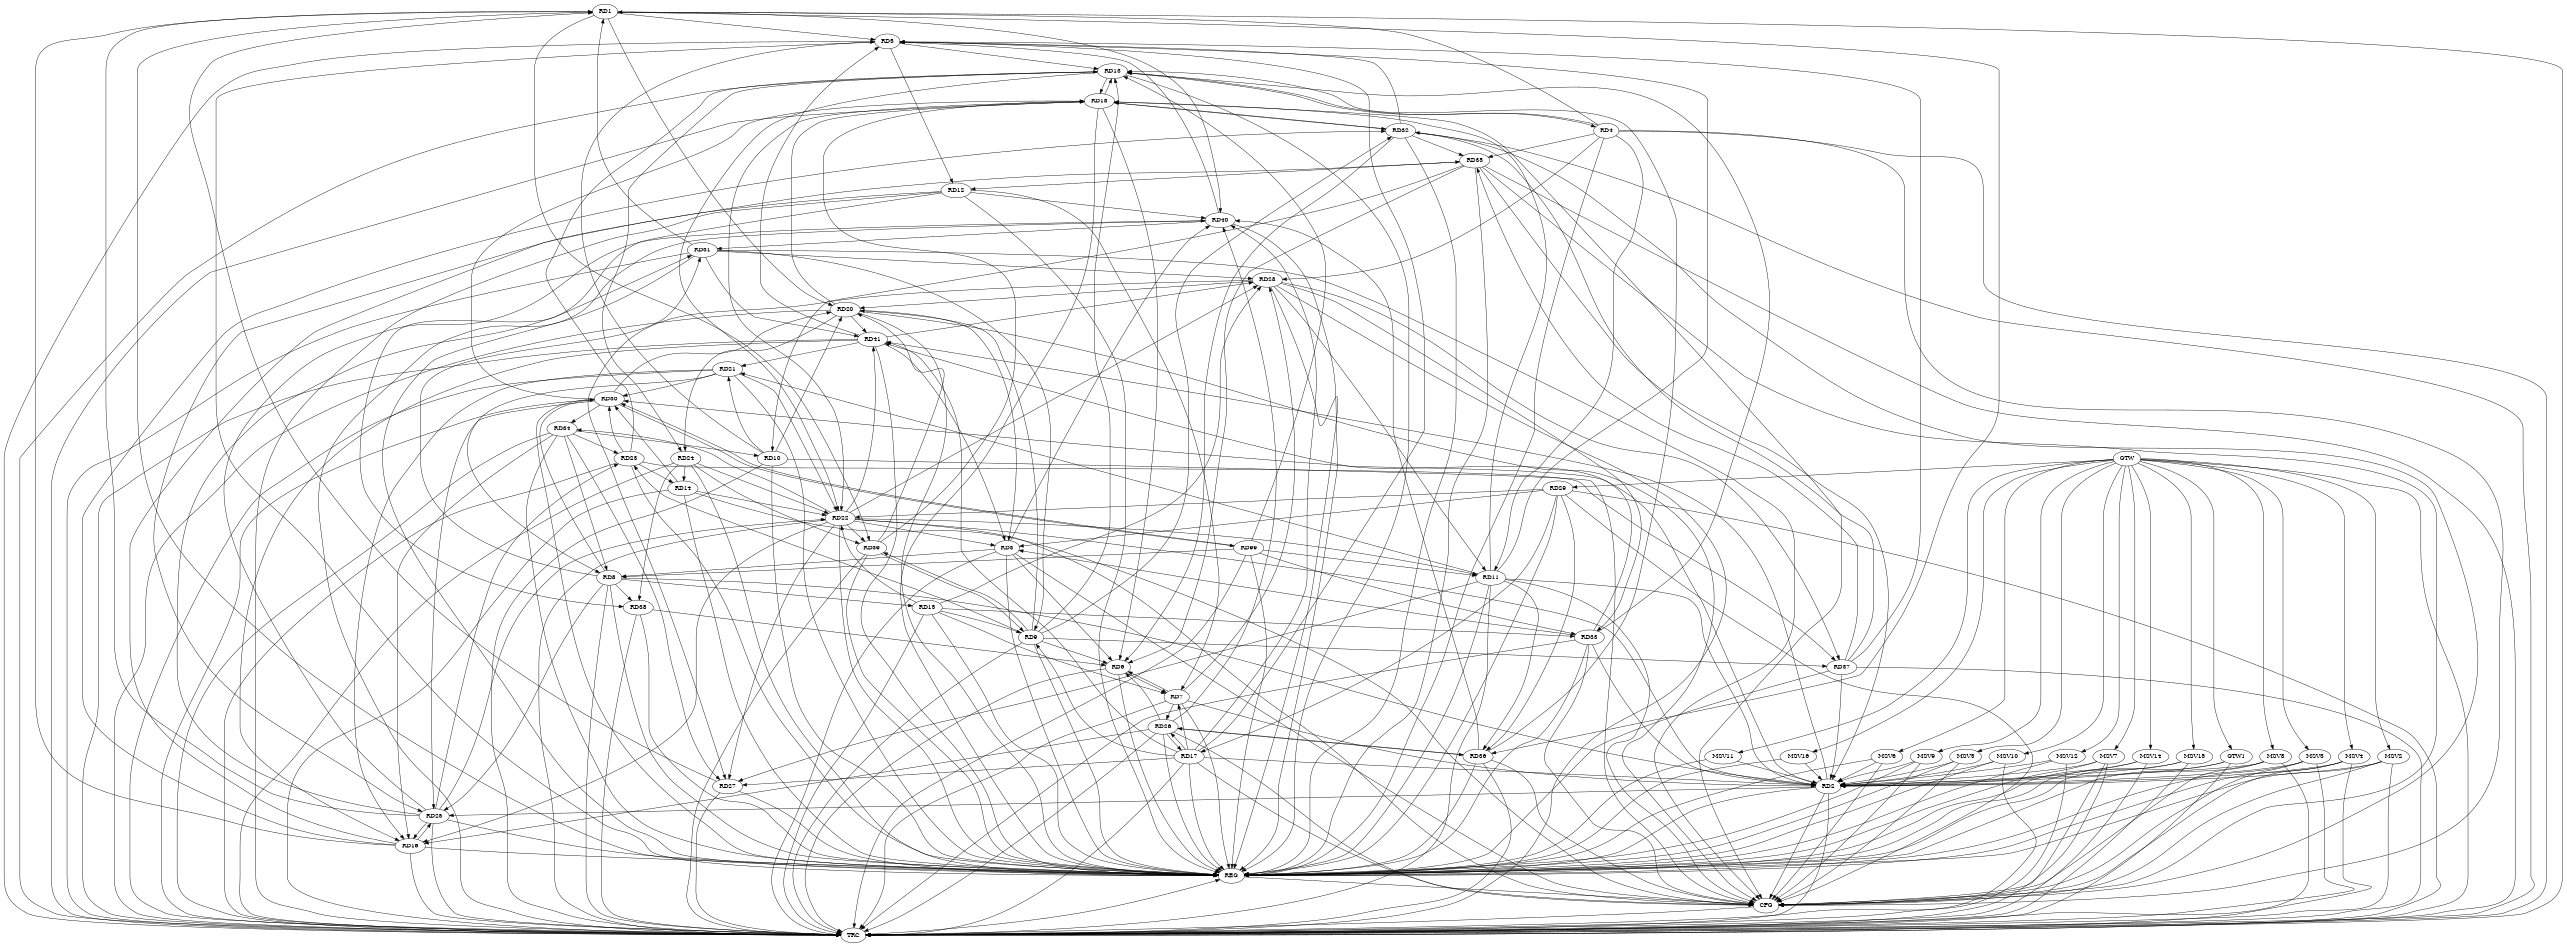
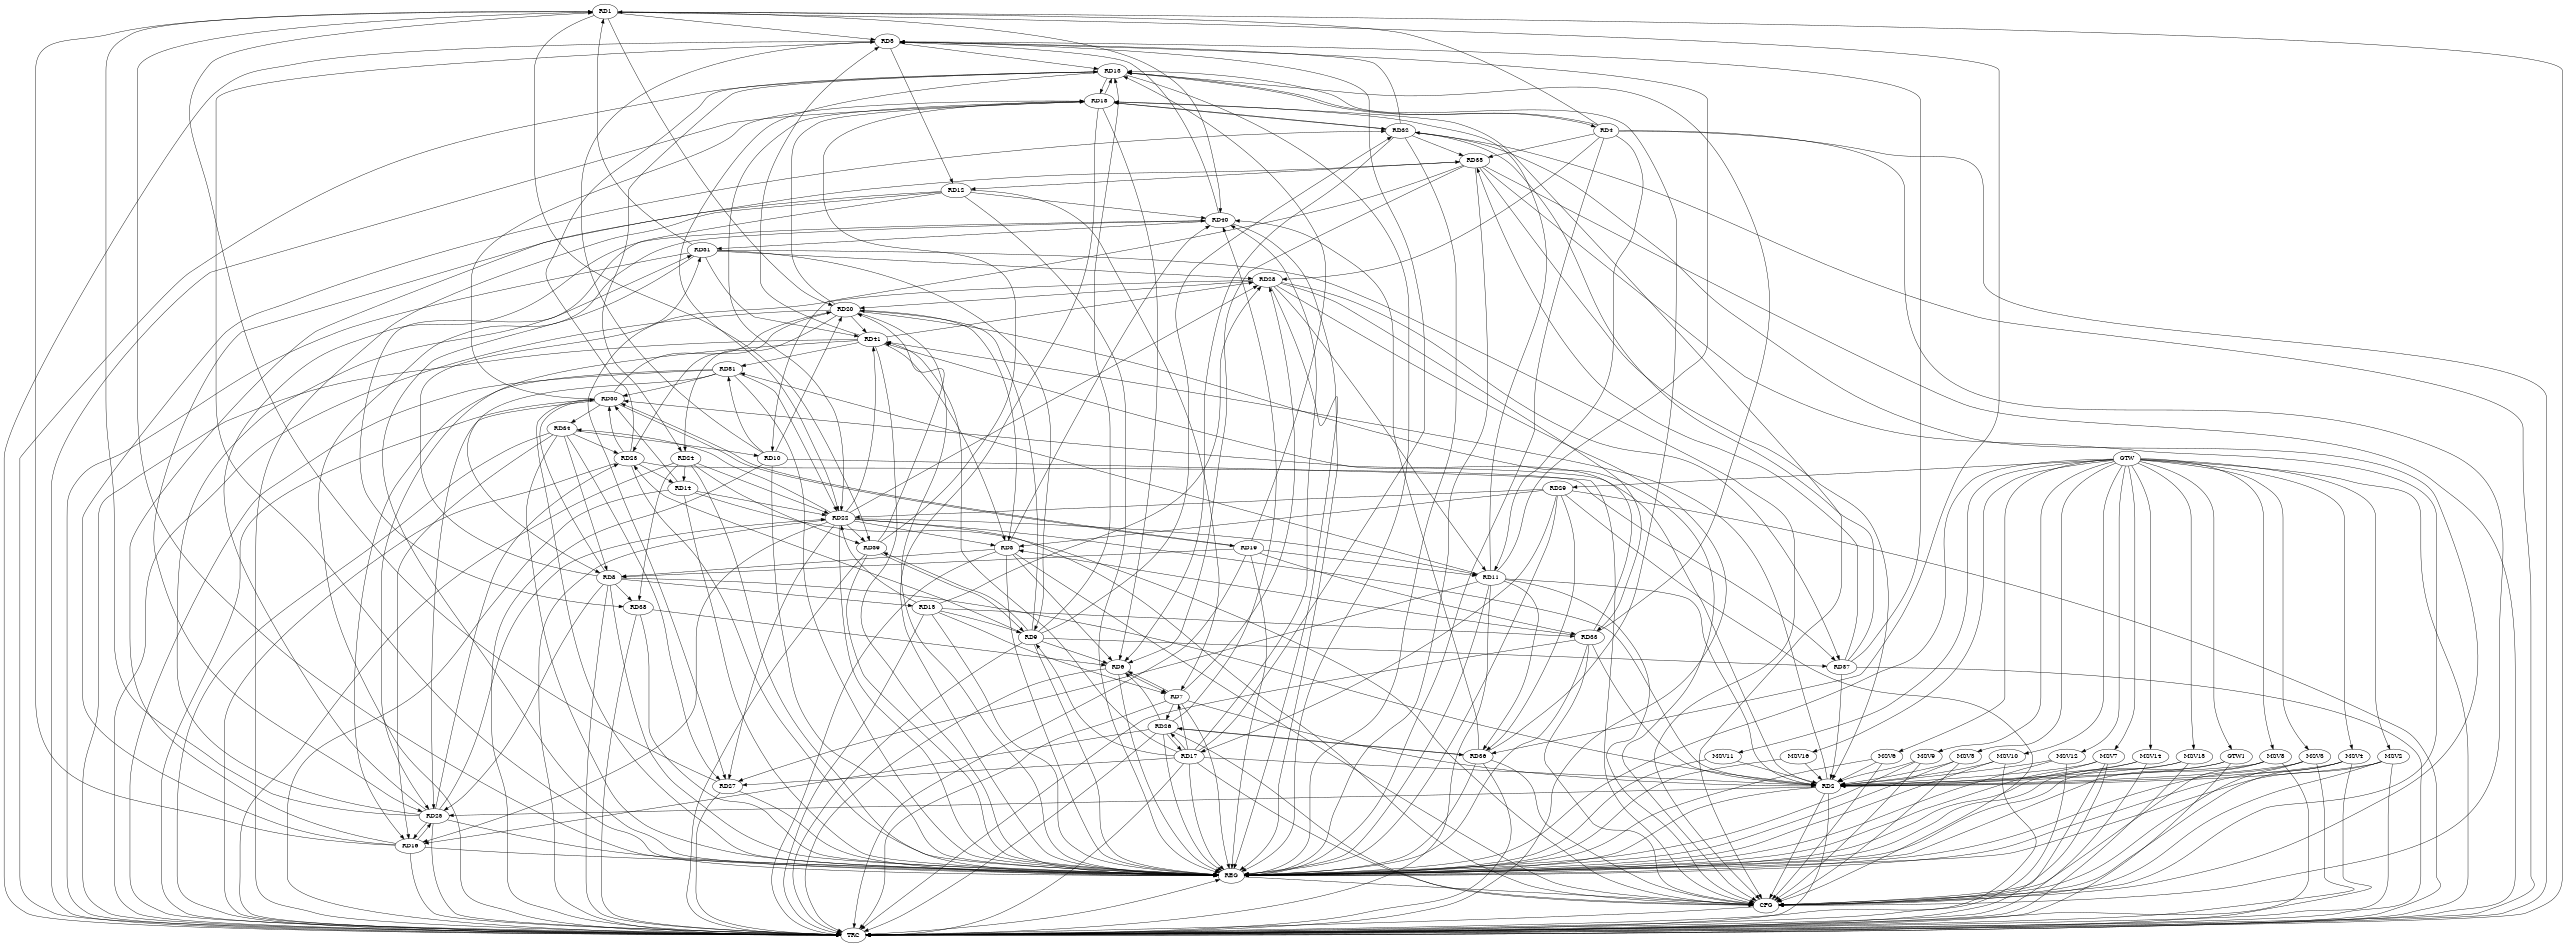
none -> (703, 358)
(728, 369) -> (728, 369)
(355, 440) -> (472, 407)
(1249, 548) -> (1249, 548)
(1543, 799) -> (1740, 727)
